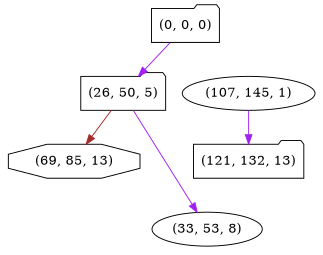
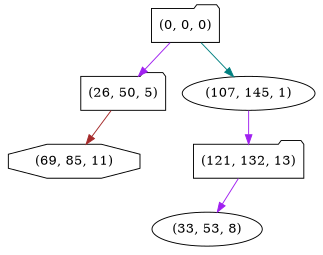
none -> (214, 56)
(163, 157) -> (230, 191)
(74, 161) -> (74, 161)
